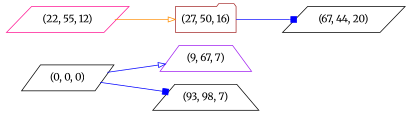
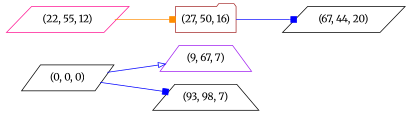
(141, 19) -> (141, 19)
